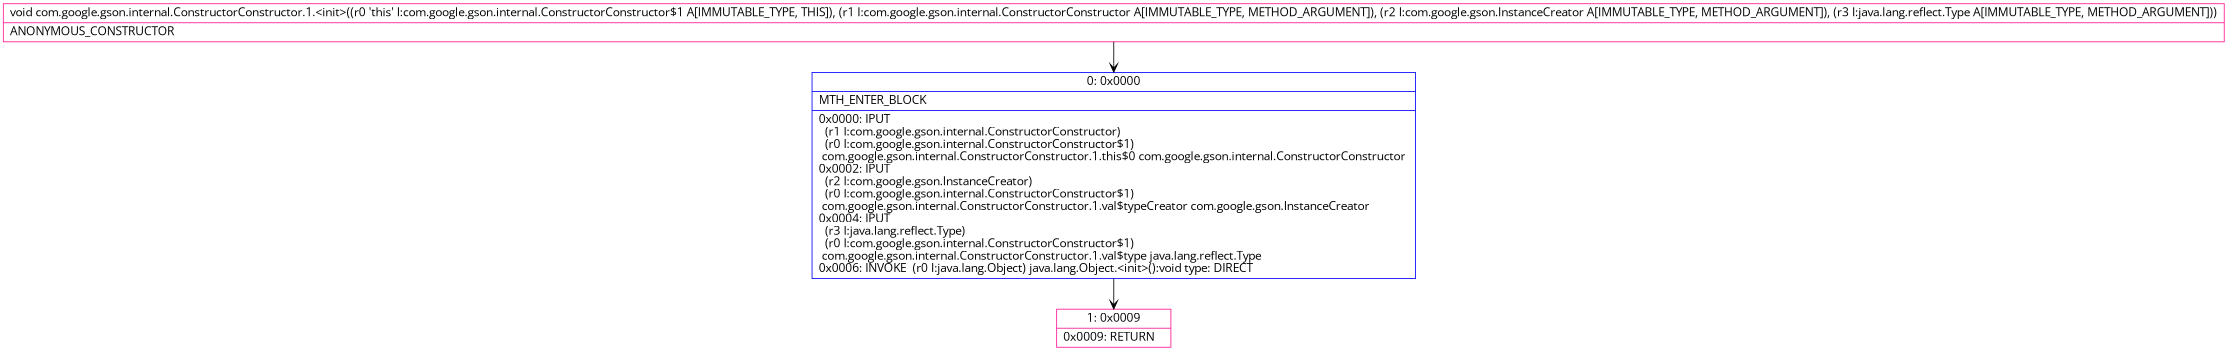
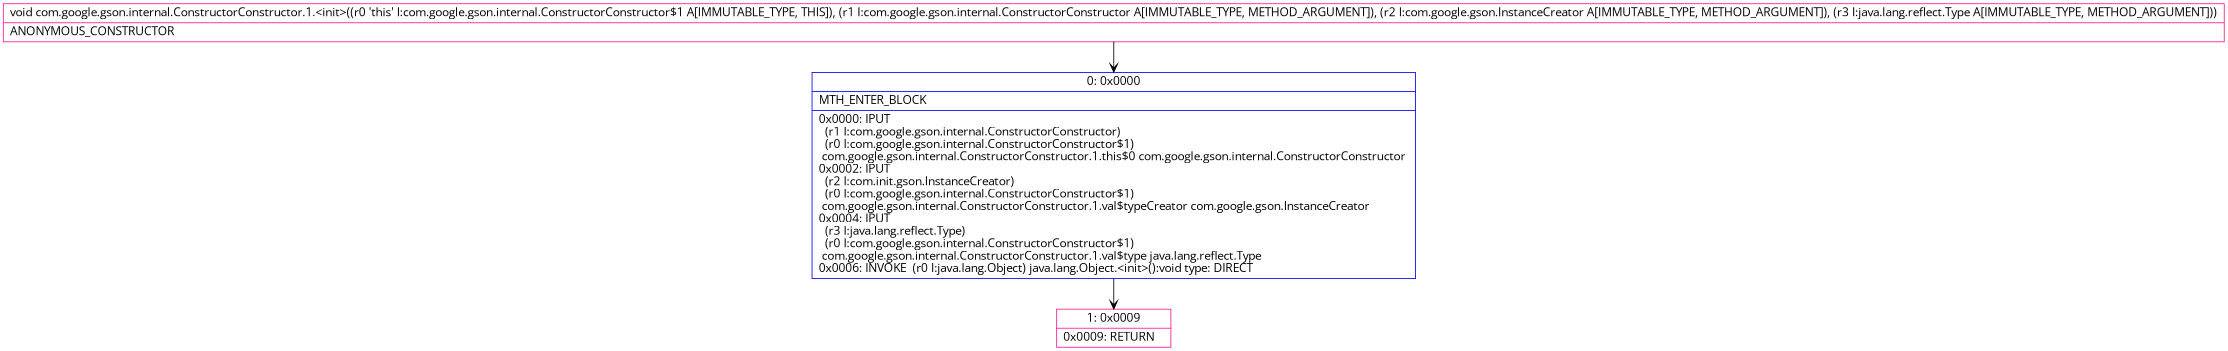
(926, 182) -> (917, 182)
